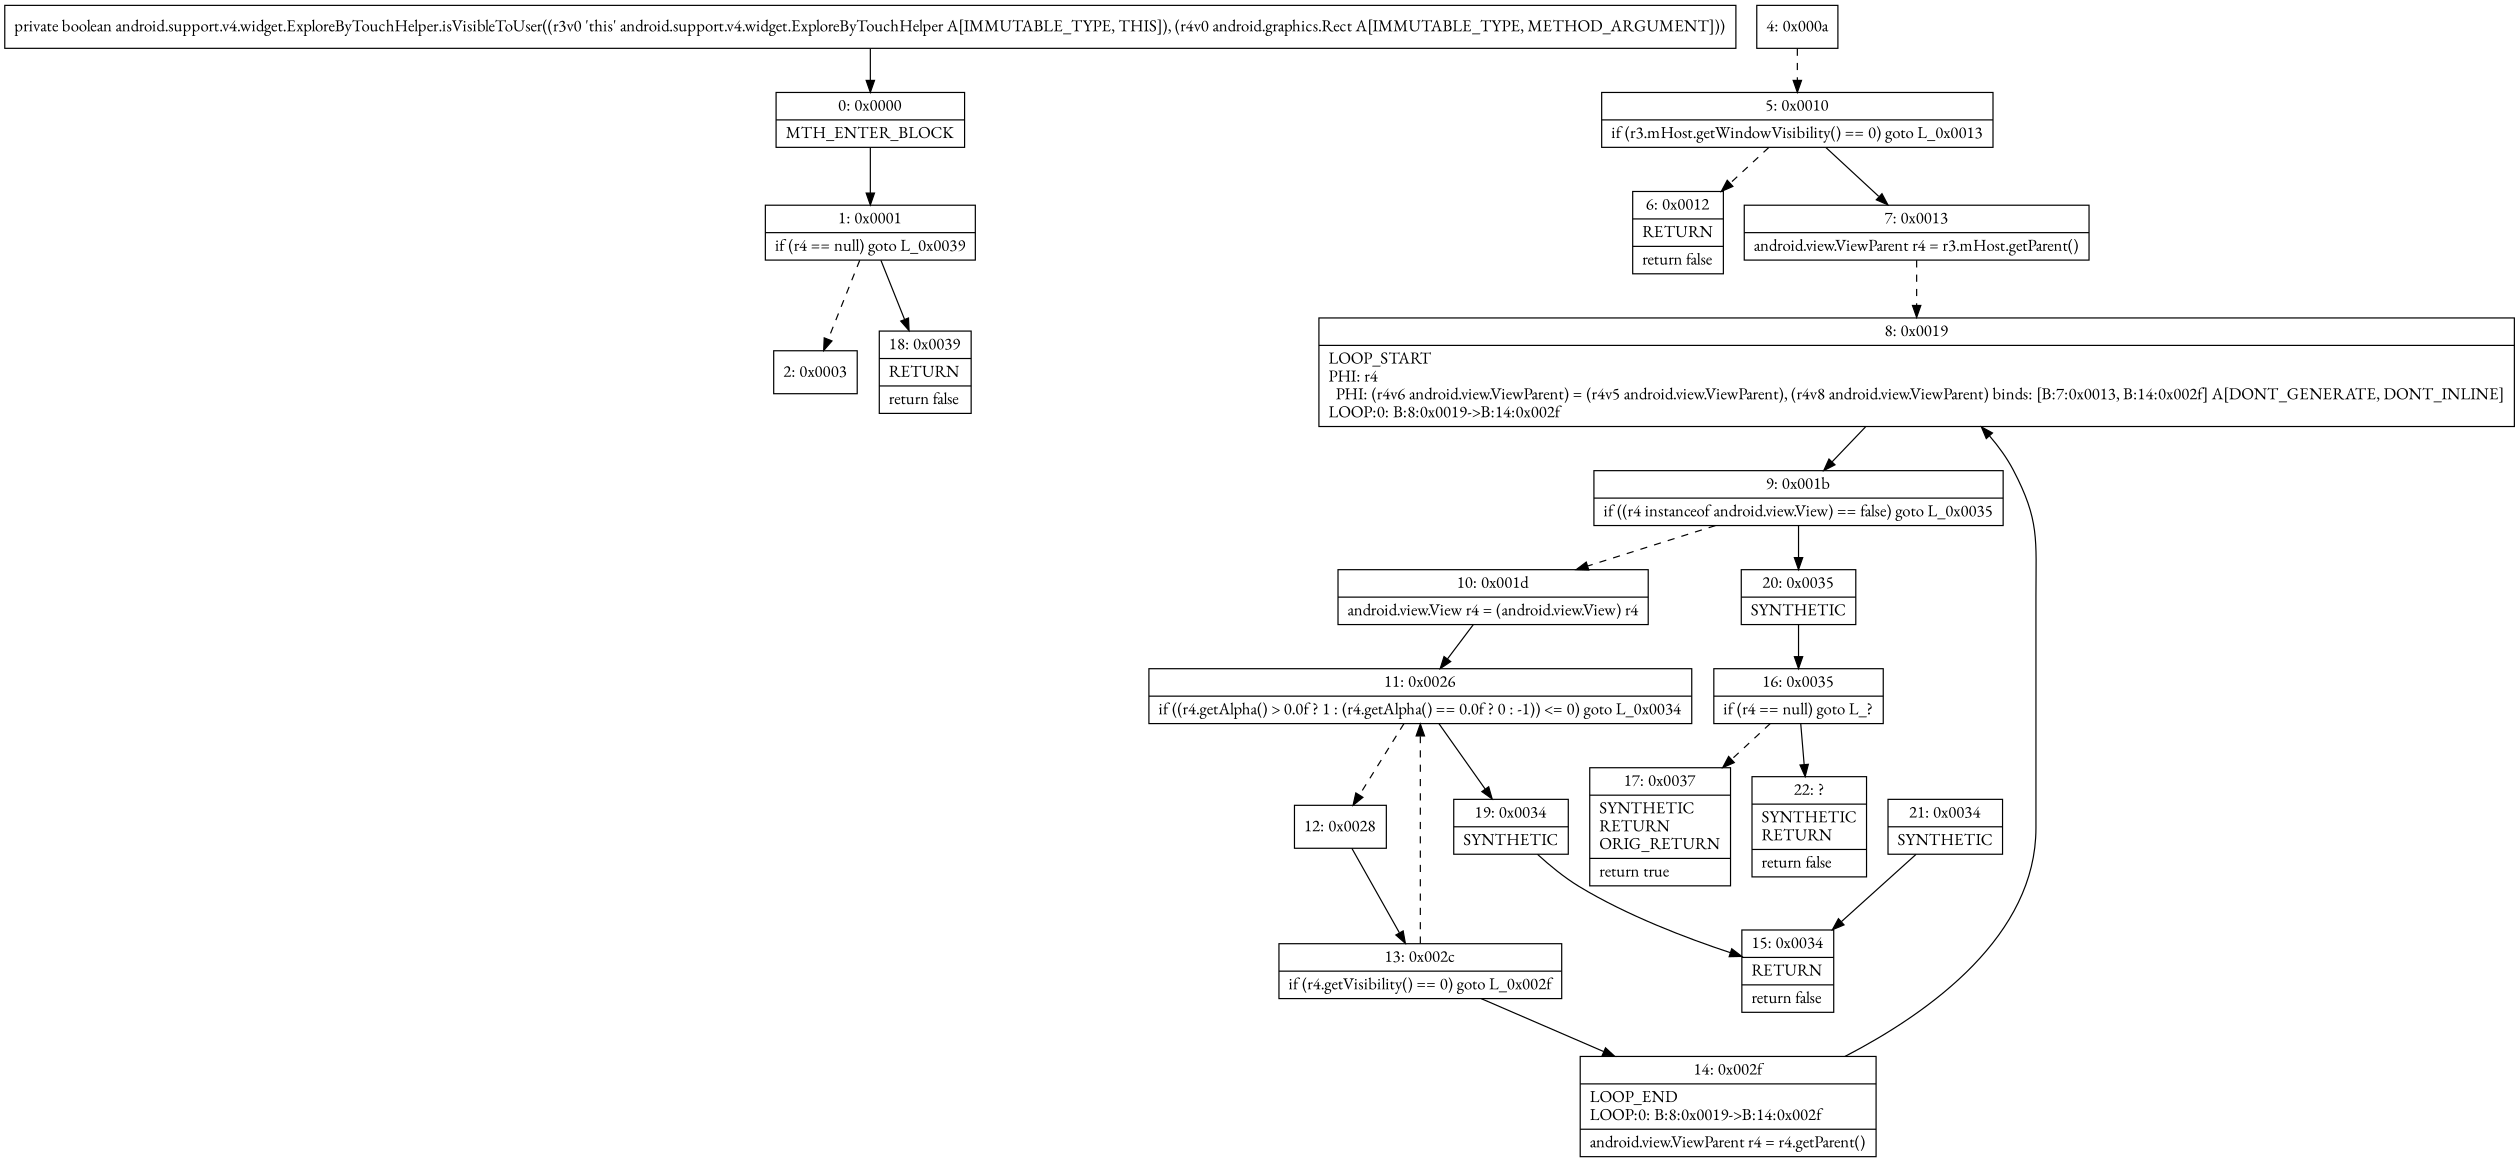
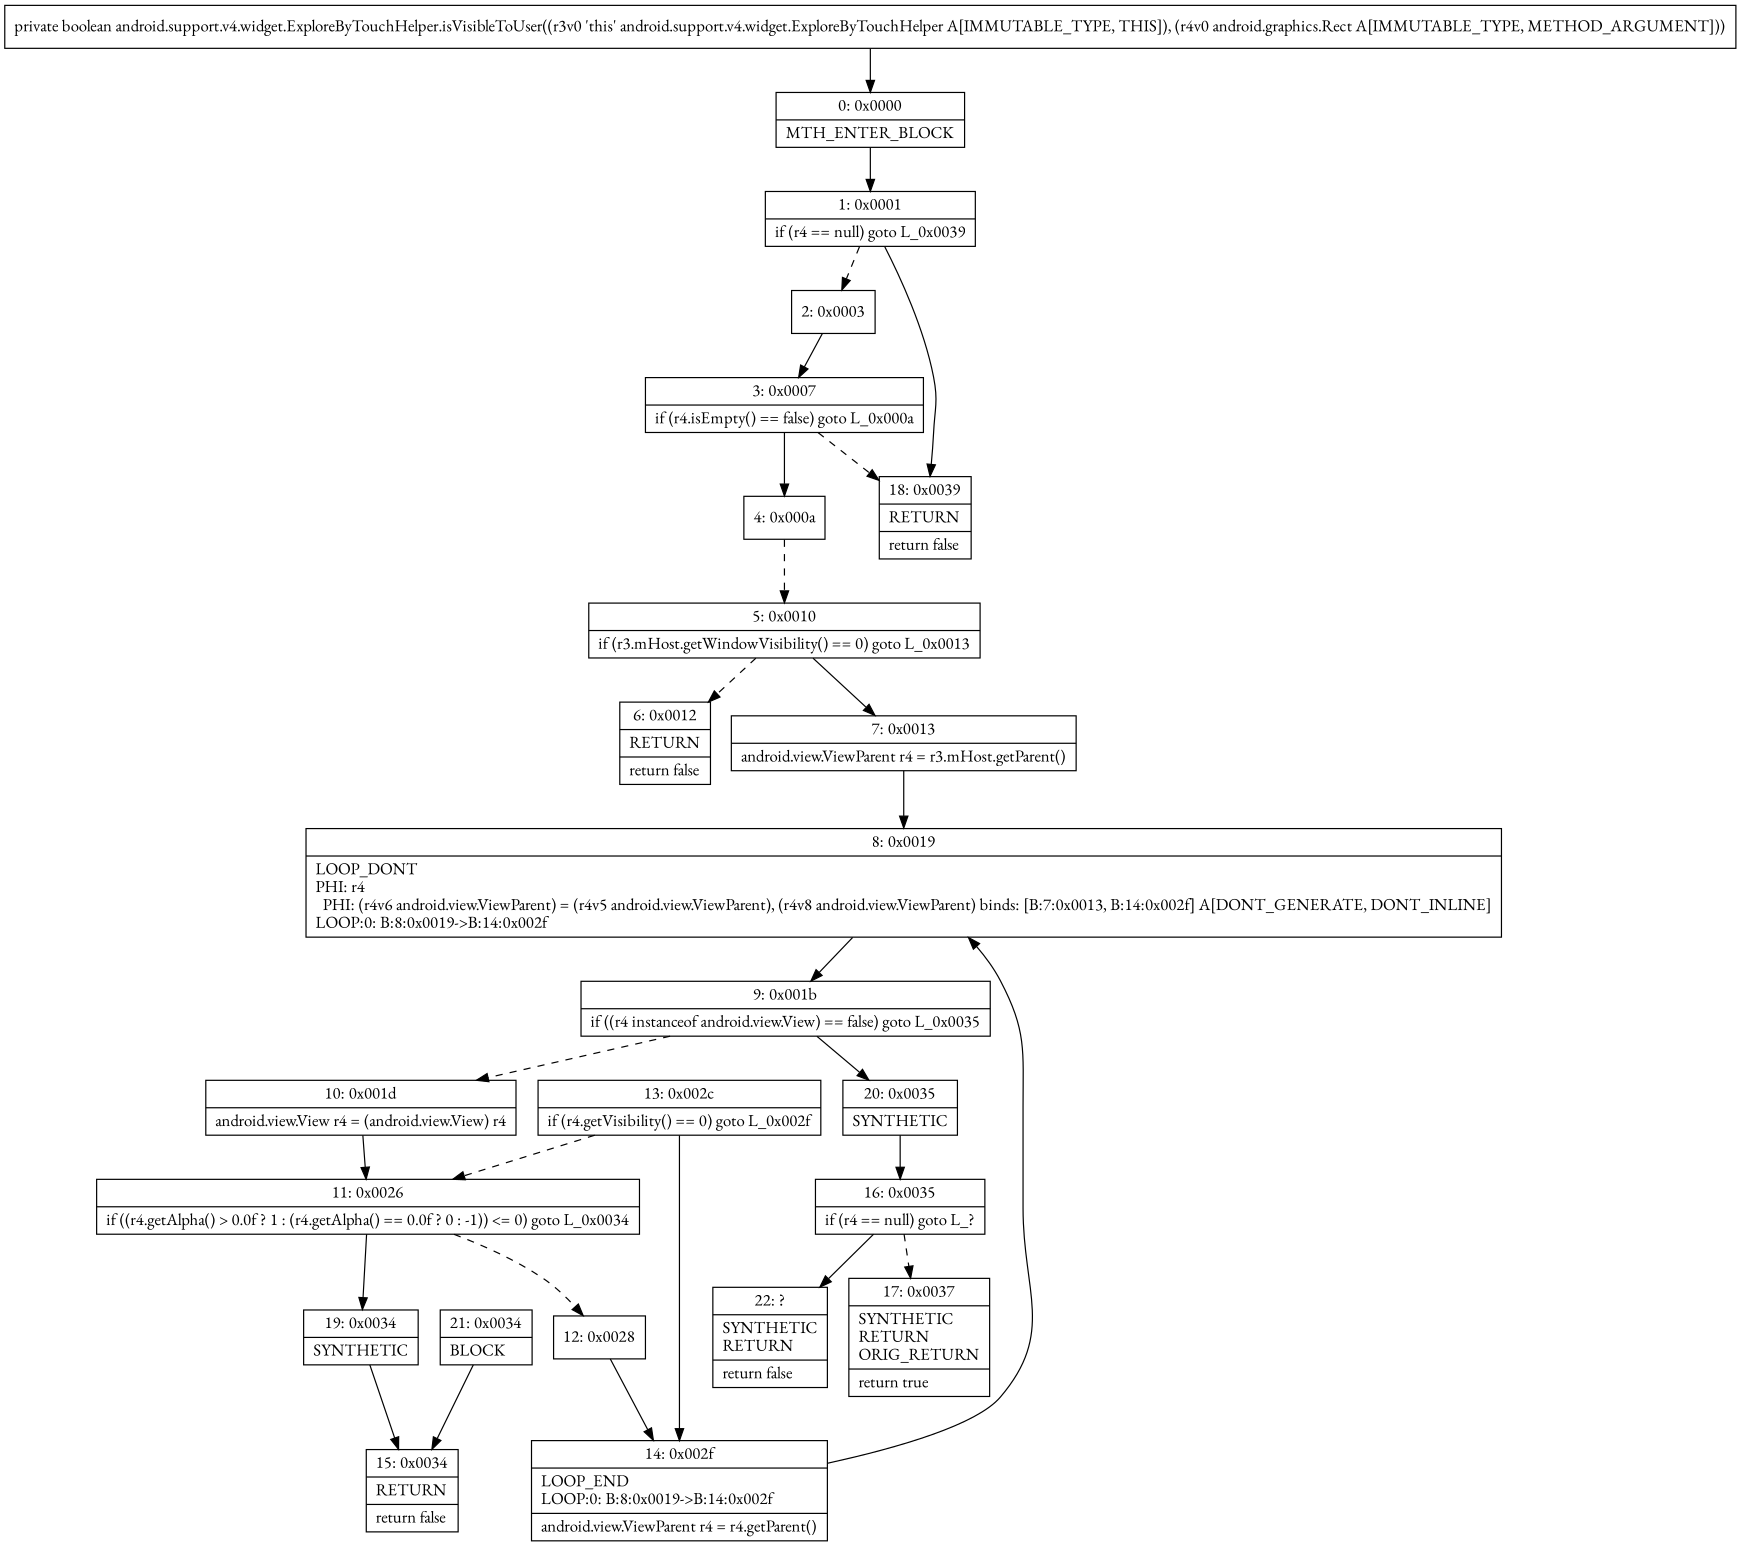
(1917, 283) -> (904, 793)
(1380, 359) -> (367, 869)
none -> (784, 405)
(1945, 840) -> (478, 1351)
(1376, 891) -> (629, 1394)
